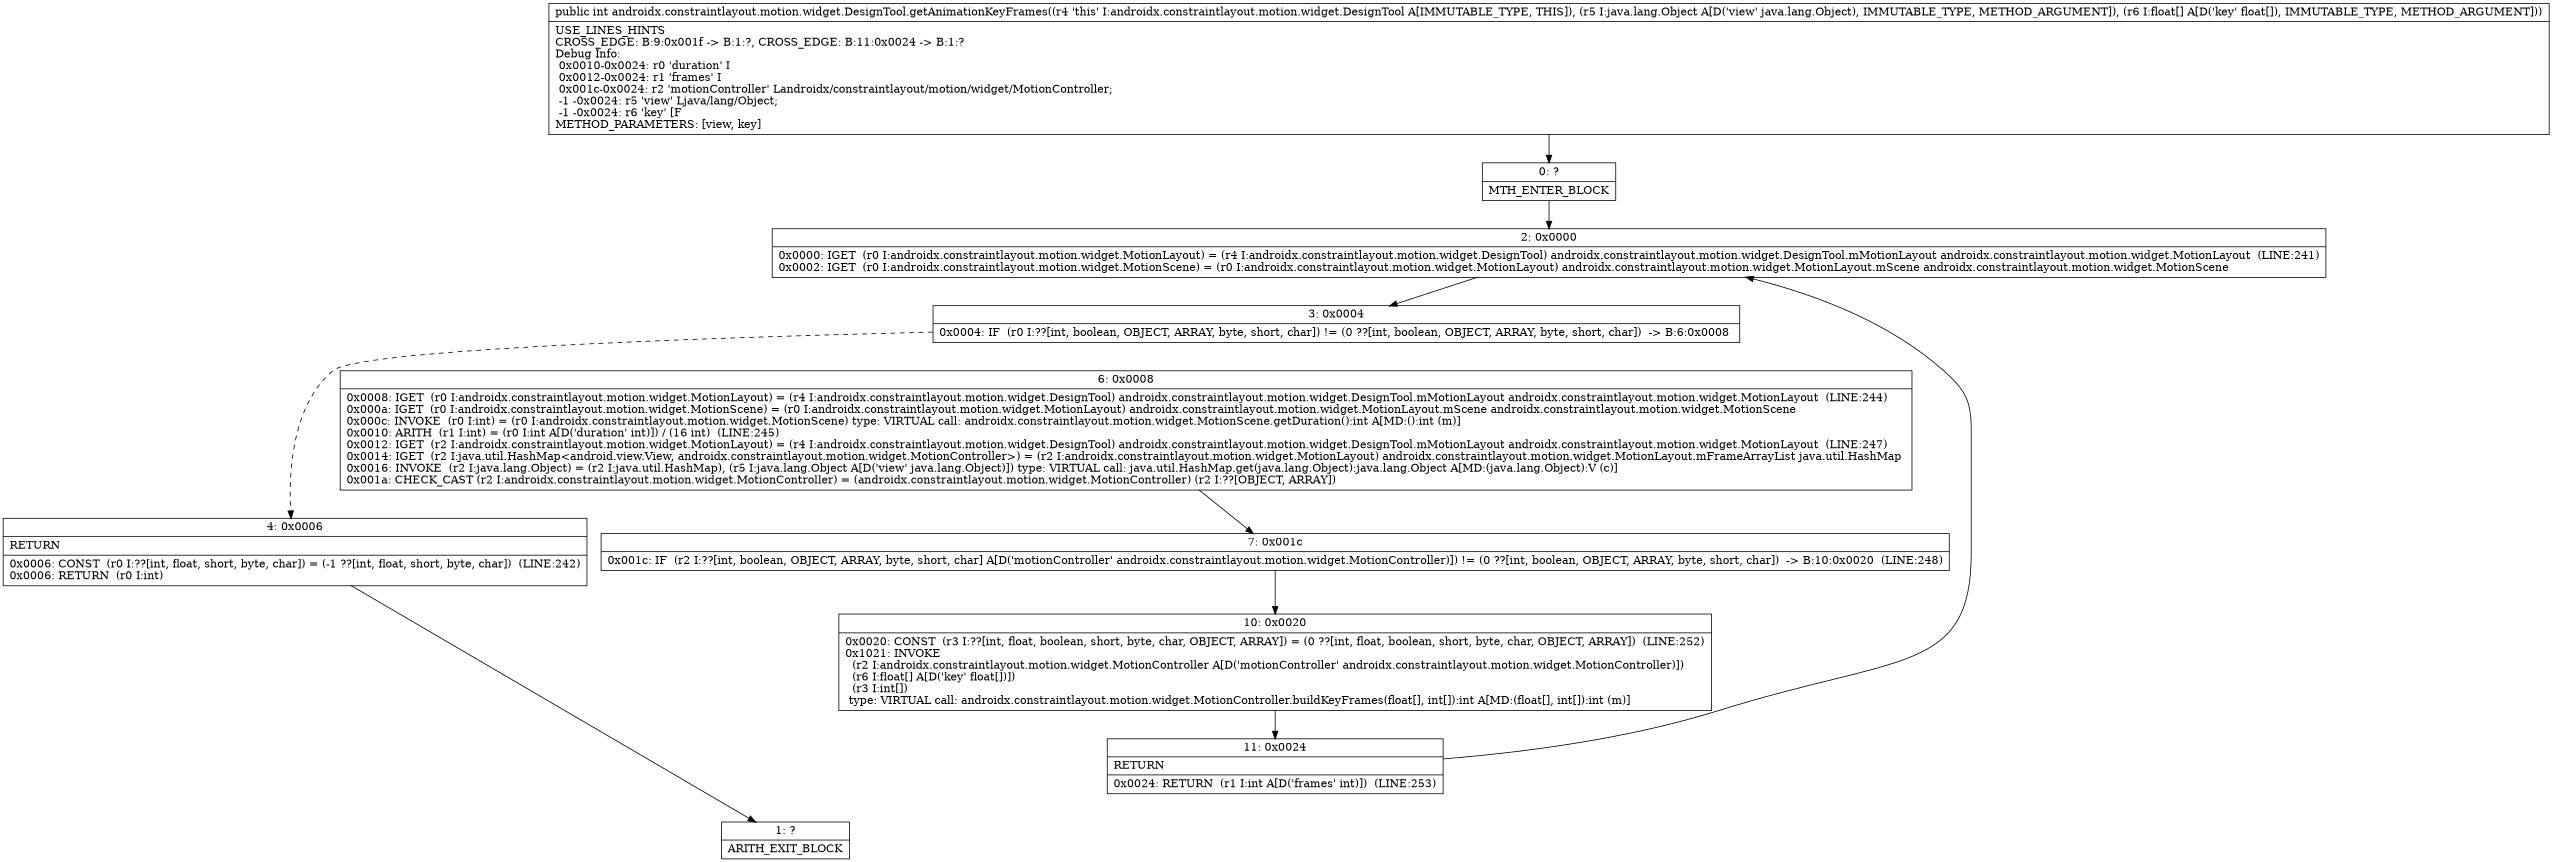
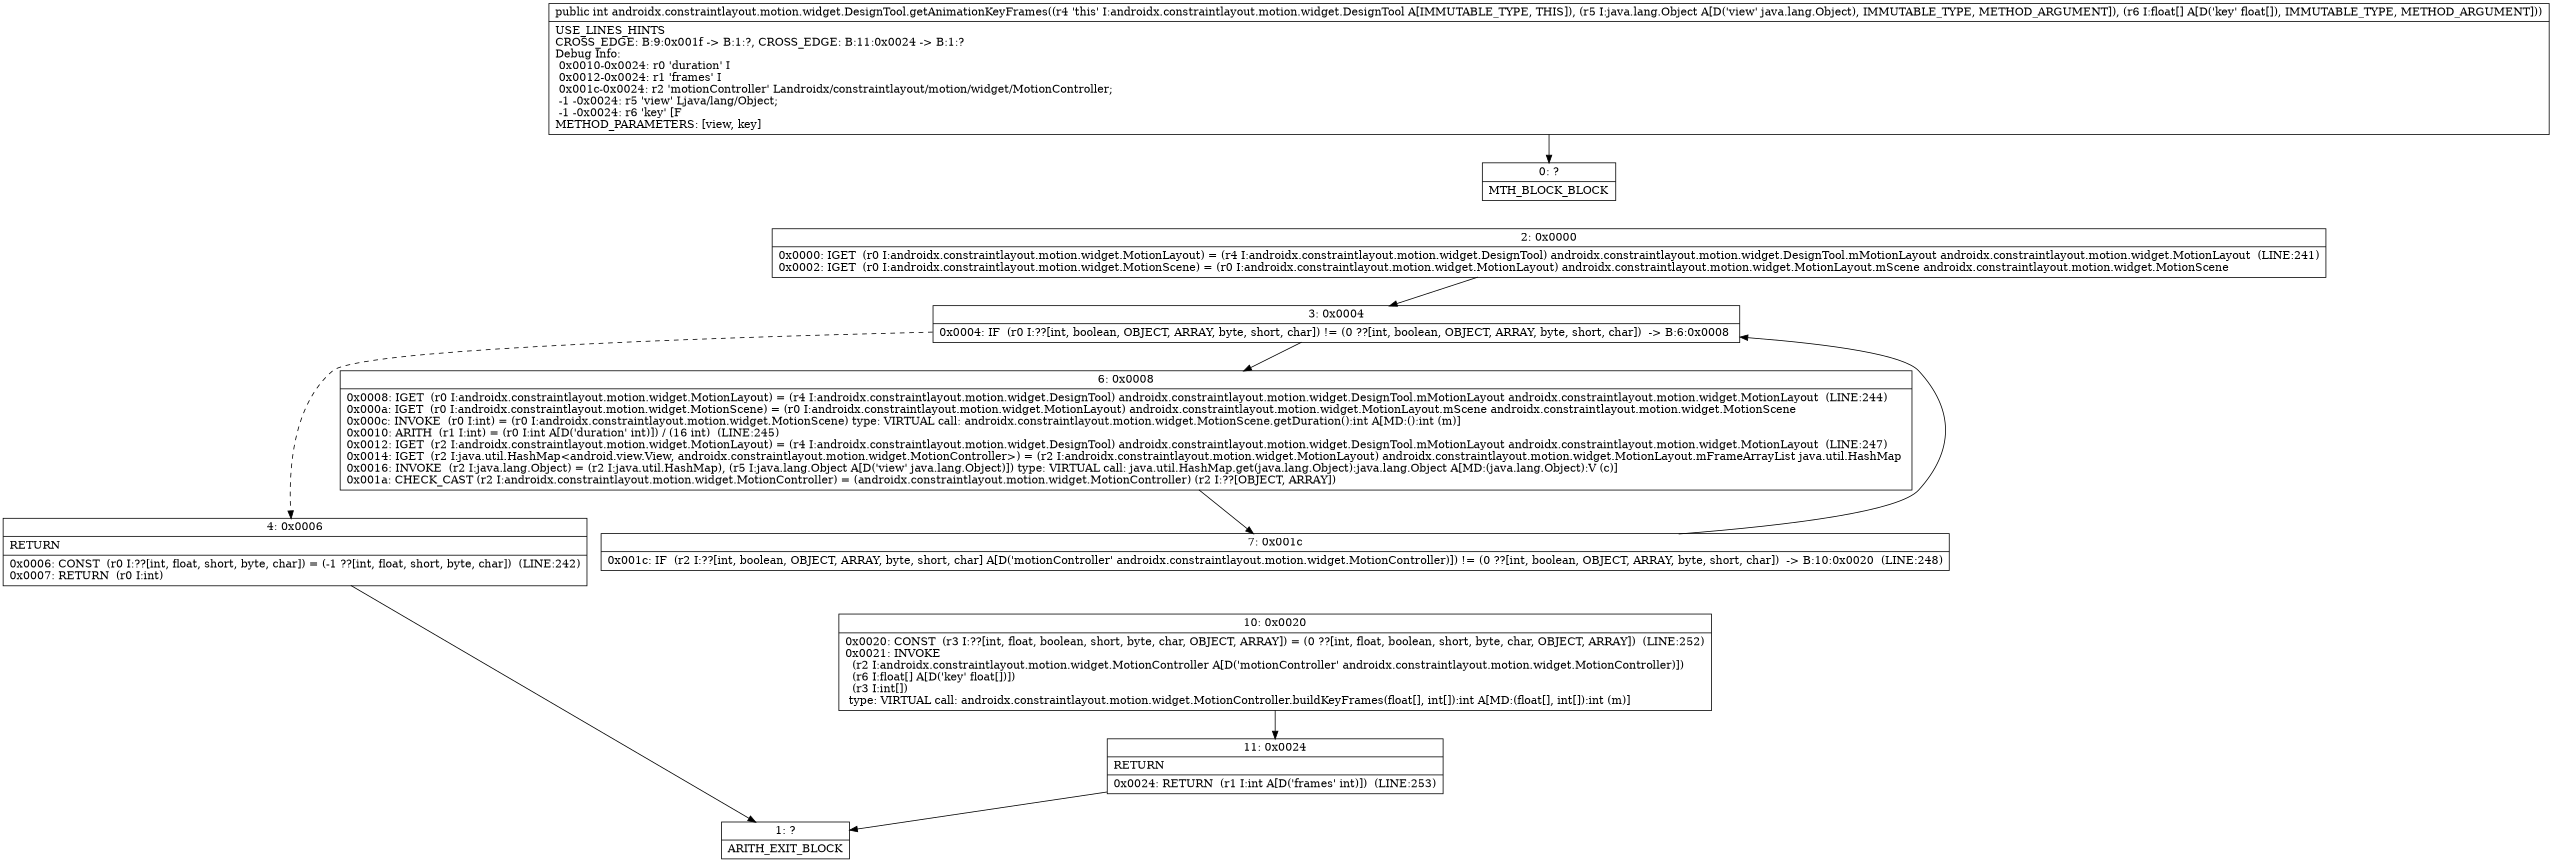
(1549, 191) -> (1549, 191)
(1549, 211) -> none
none -> (1276, 355)
(88, 576) -> (88, 576)
(1275, 588) -> (1937, 464)
(1935, 644) -> (982, 810)
(897, 654) -> (897, 654)
